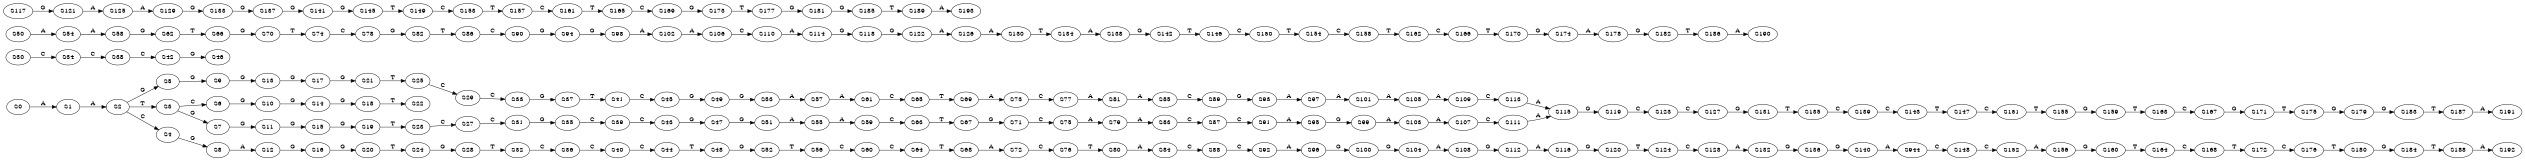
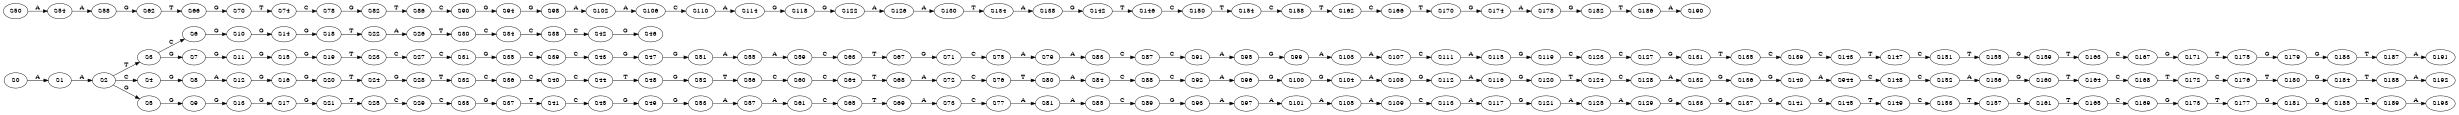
none -> (419, 34)
(1536, 105) -> (1469, 104)
